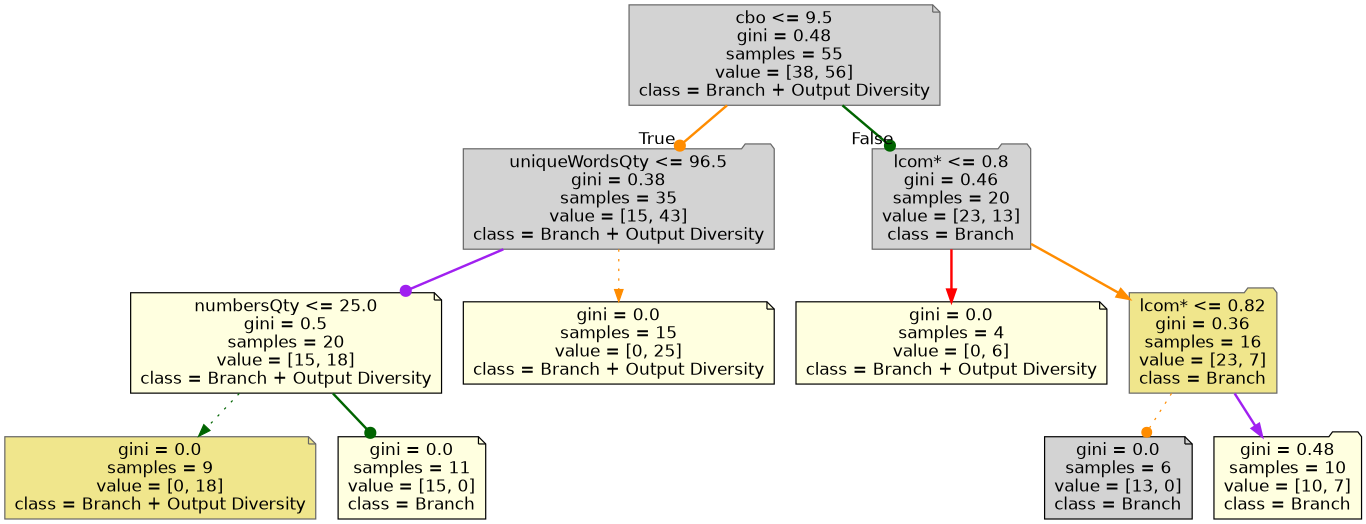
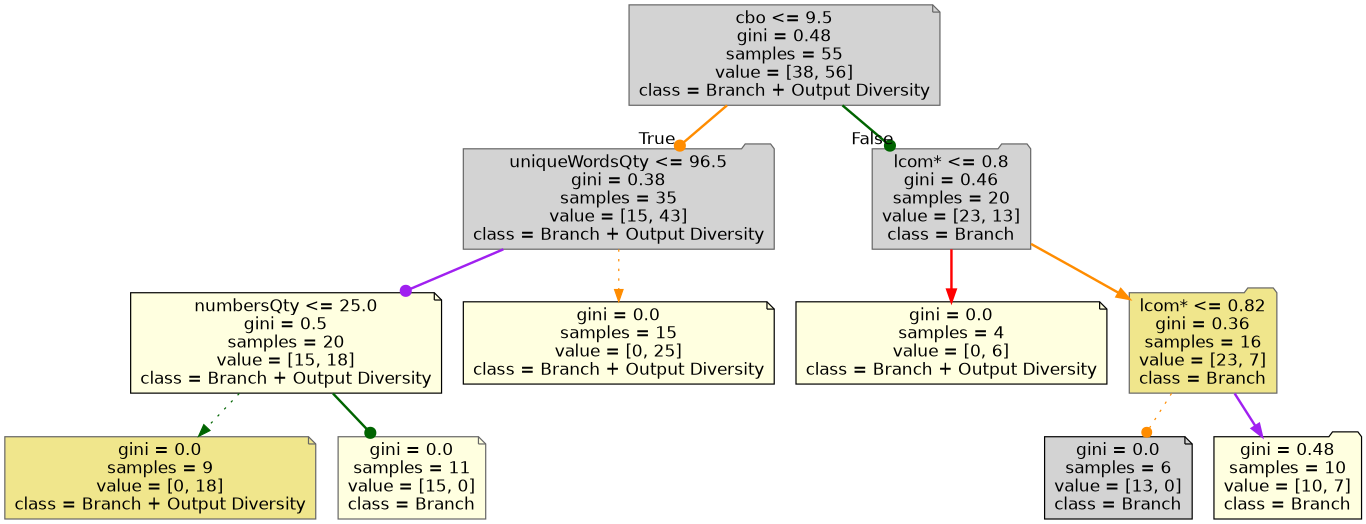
(412, 478) -> (412, 478)
